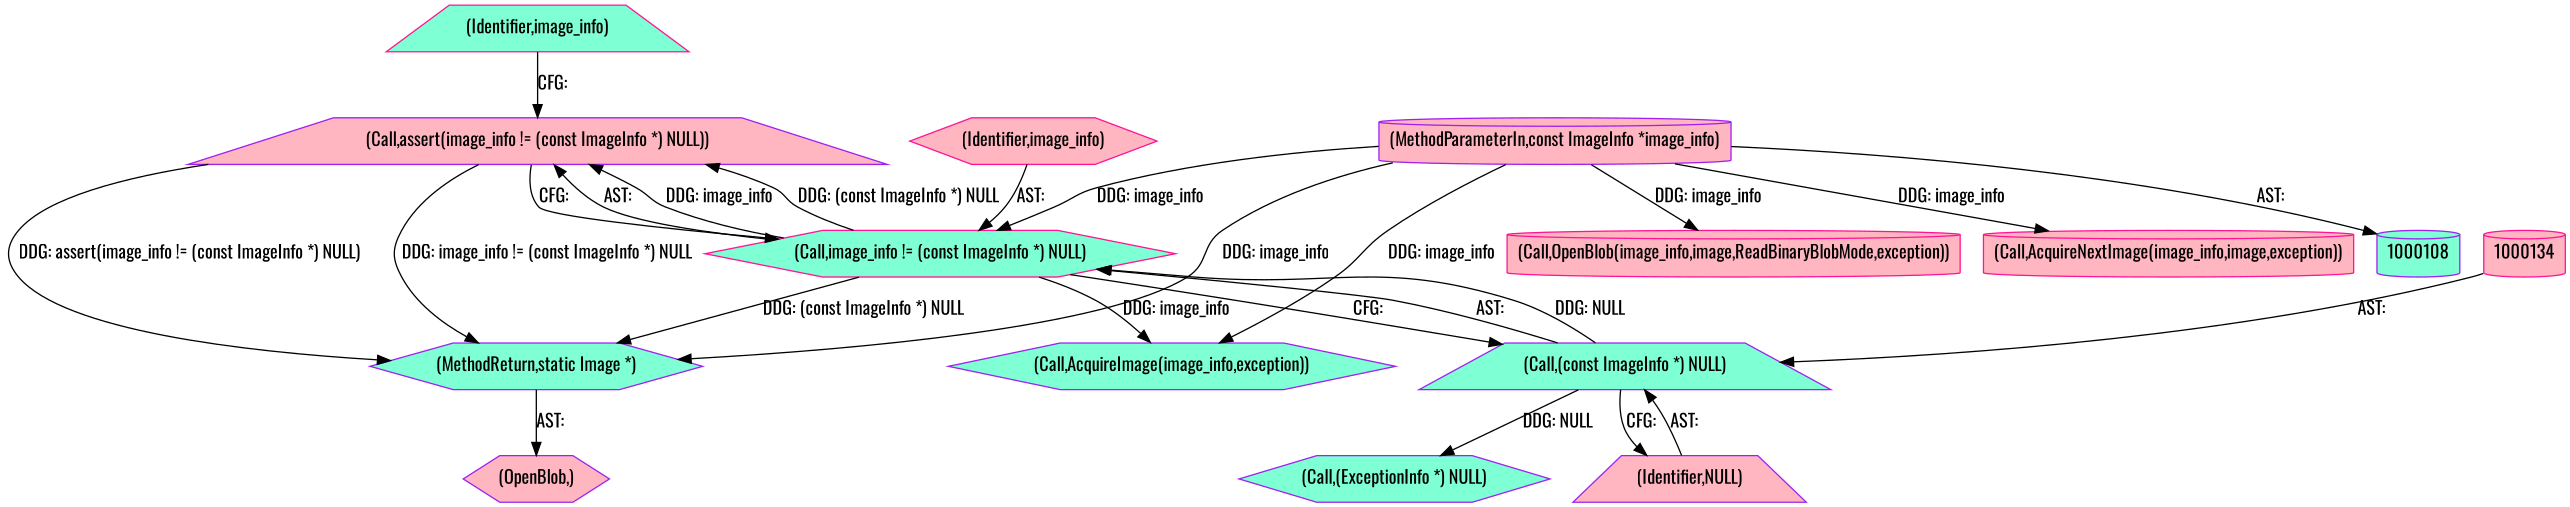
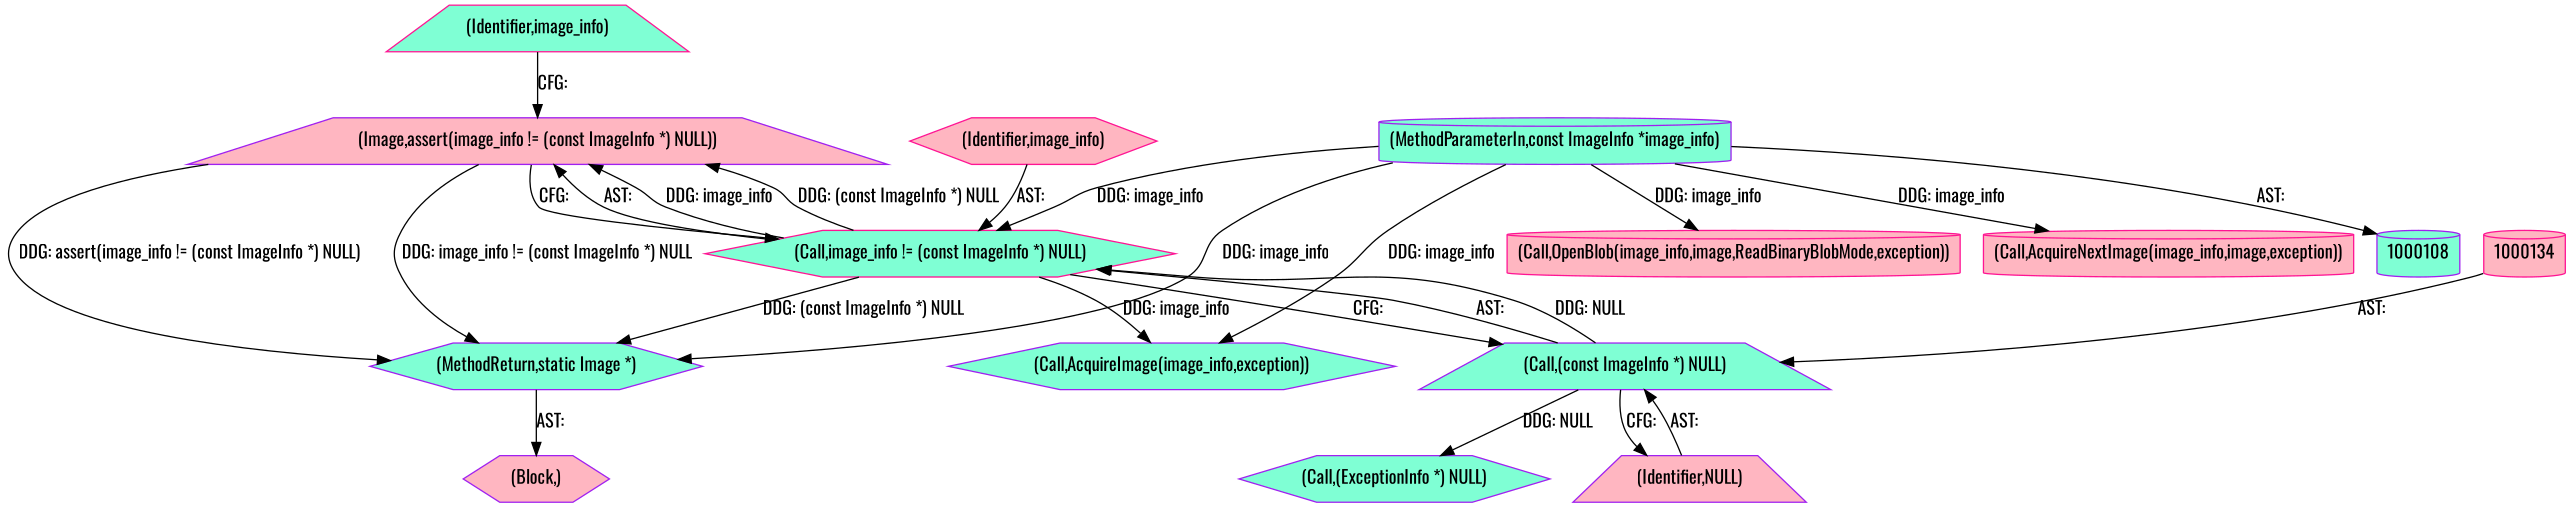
(538, 141) -> (538, 141)
(1555, 141) -> (1555, 141)
(536, 479) -> (536, 479)
